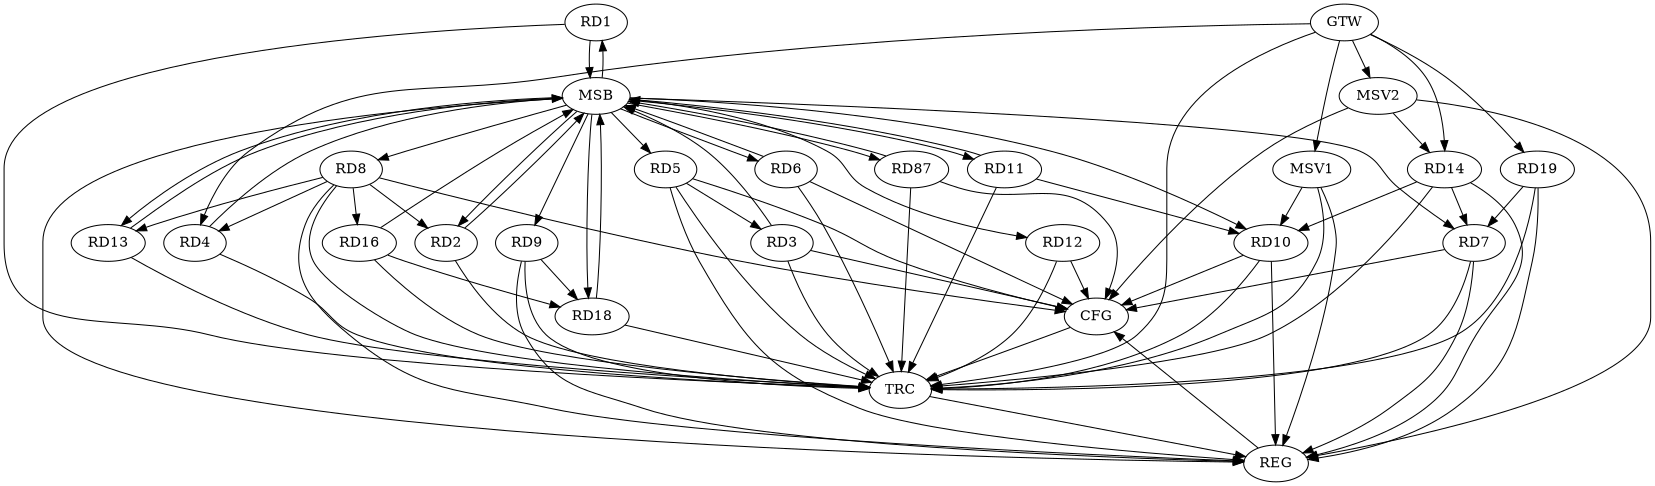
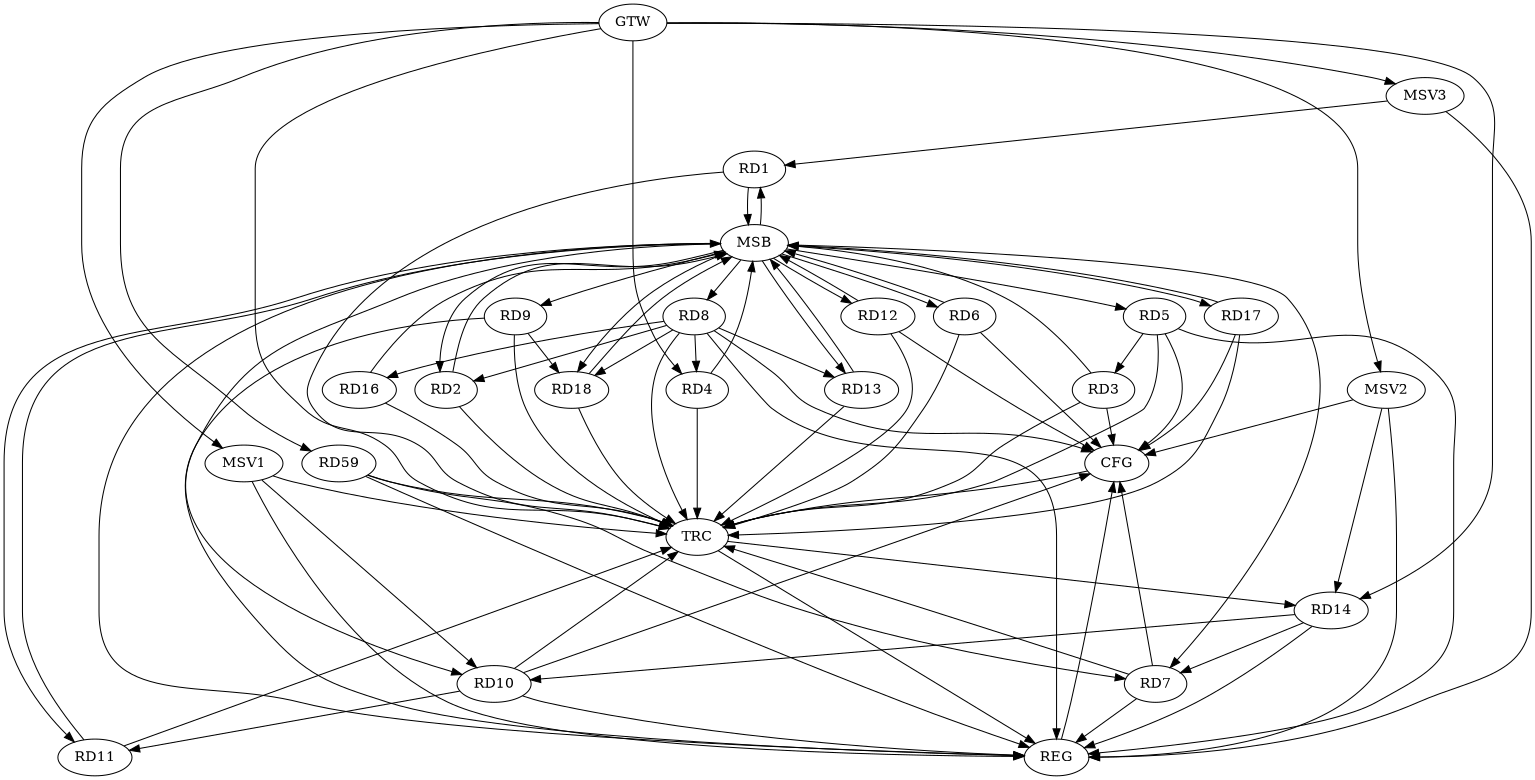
none -> (1425, 96)
(912, 169) -> (1241, 316)
(1537, 169) -> (339, 463)
(1133, 205) -> (300, 720)
(456, 277) -> (638, 350)
none -> (824, 280)
(1216, 351) -> (1006, 573)
